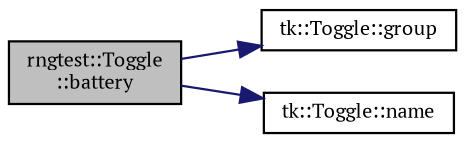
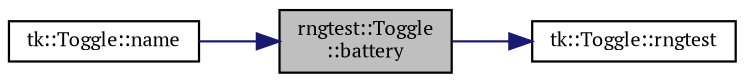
(359, 30) -> (634, 41)
(211, 90) -> (228, 41)
